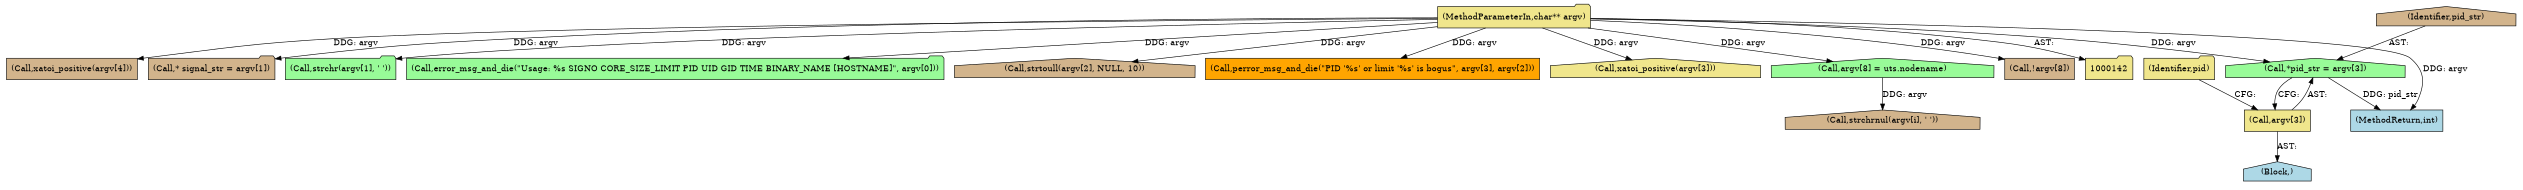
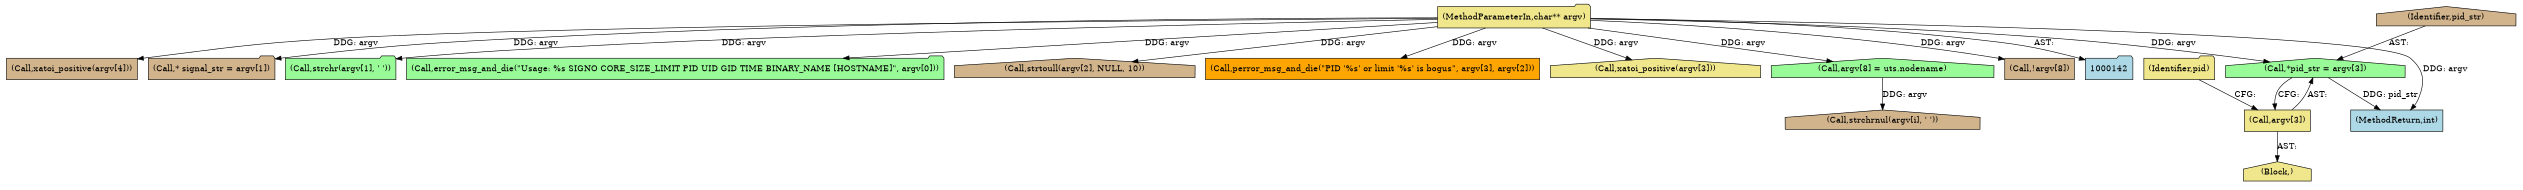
(2109, 69) -> (2109, 69)
(2277, 172) -> (2277, 172)
